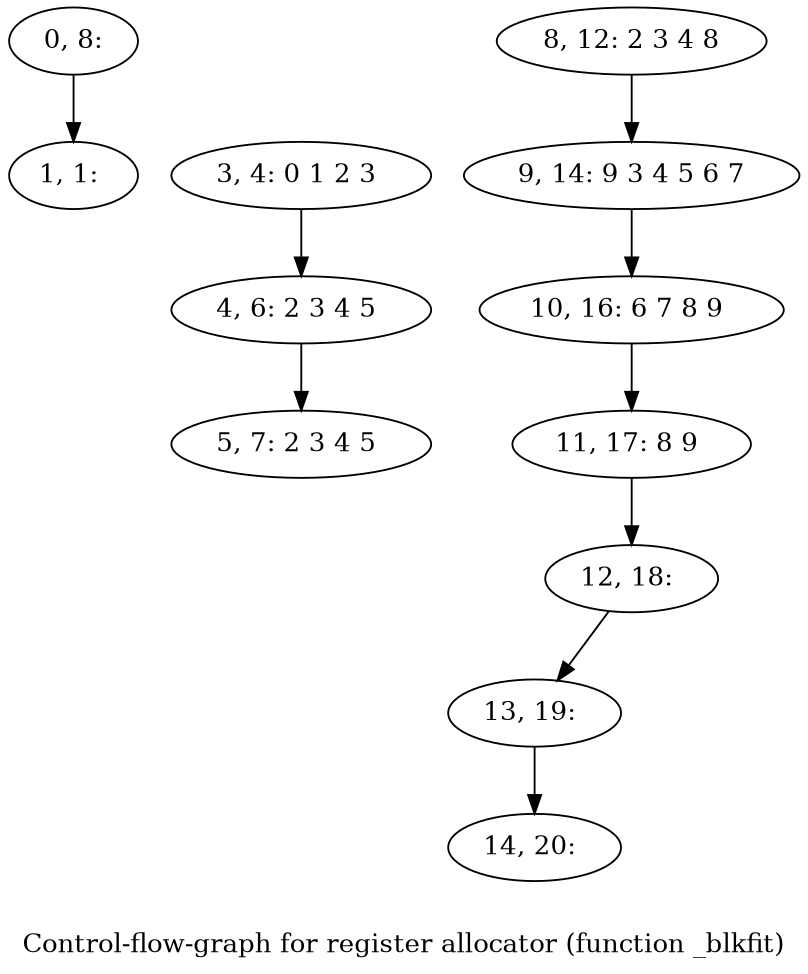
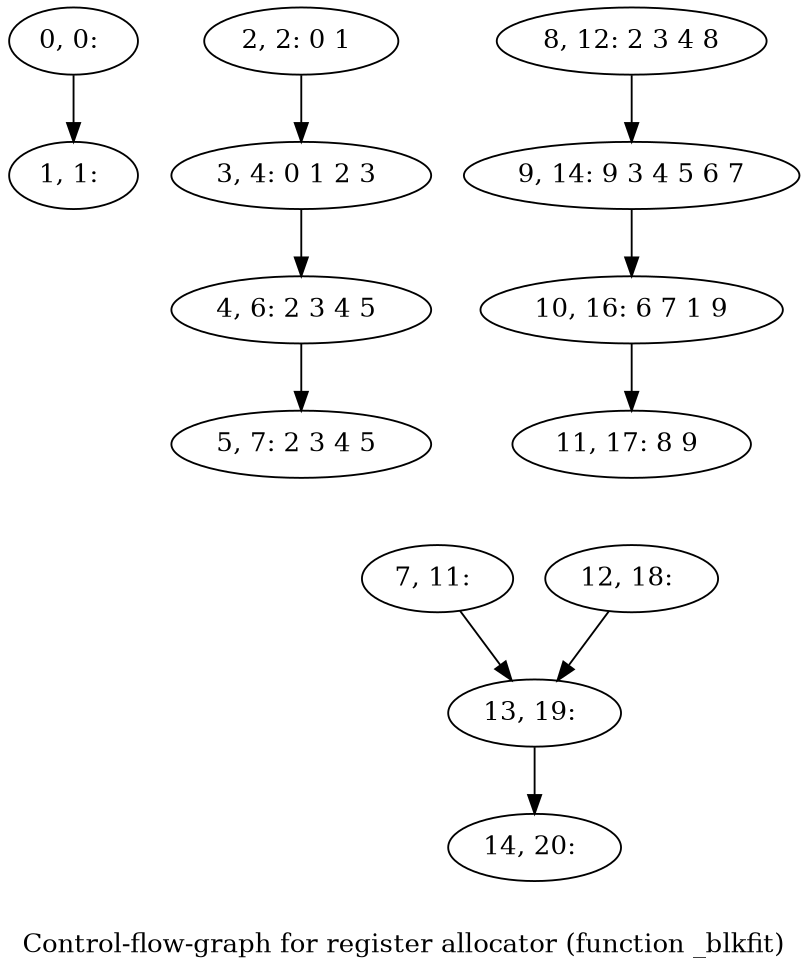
(74, 41) -> (74, 41)
none -> (301, 41)
(632, 310) -> (632, 310)
(632, 502) -> none
none -> (438, 579)
